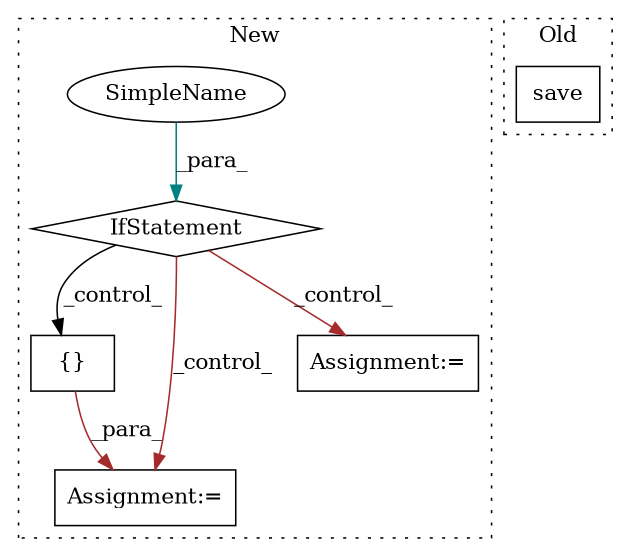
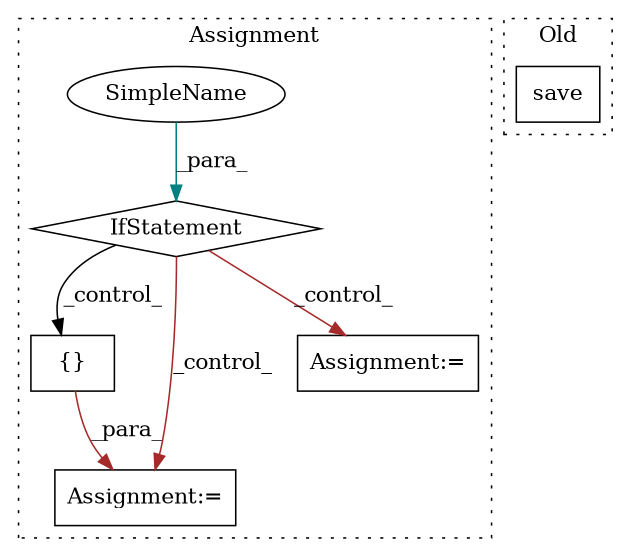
(255, 36) -> (255, 36)
